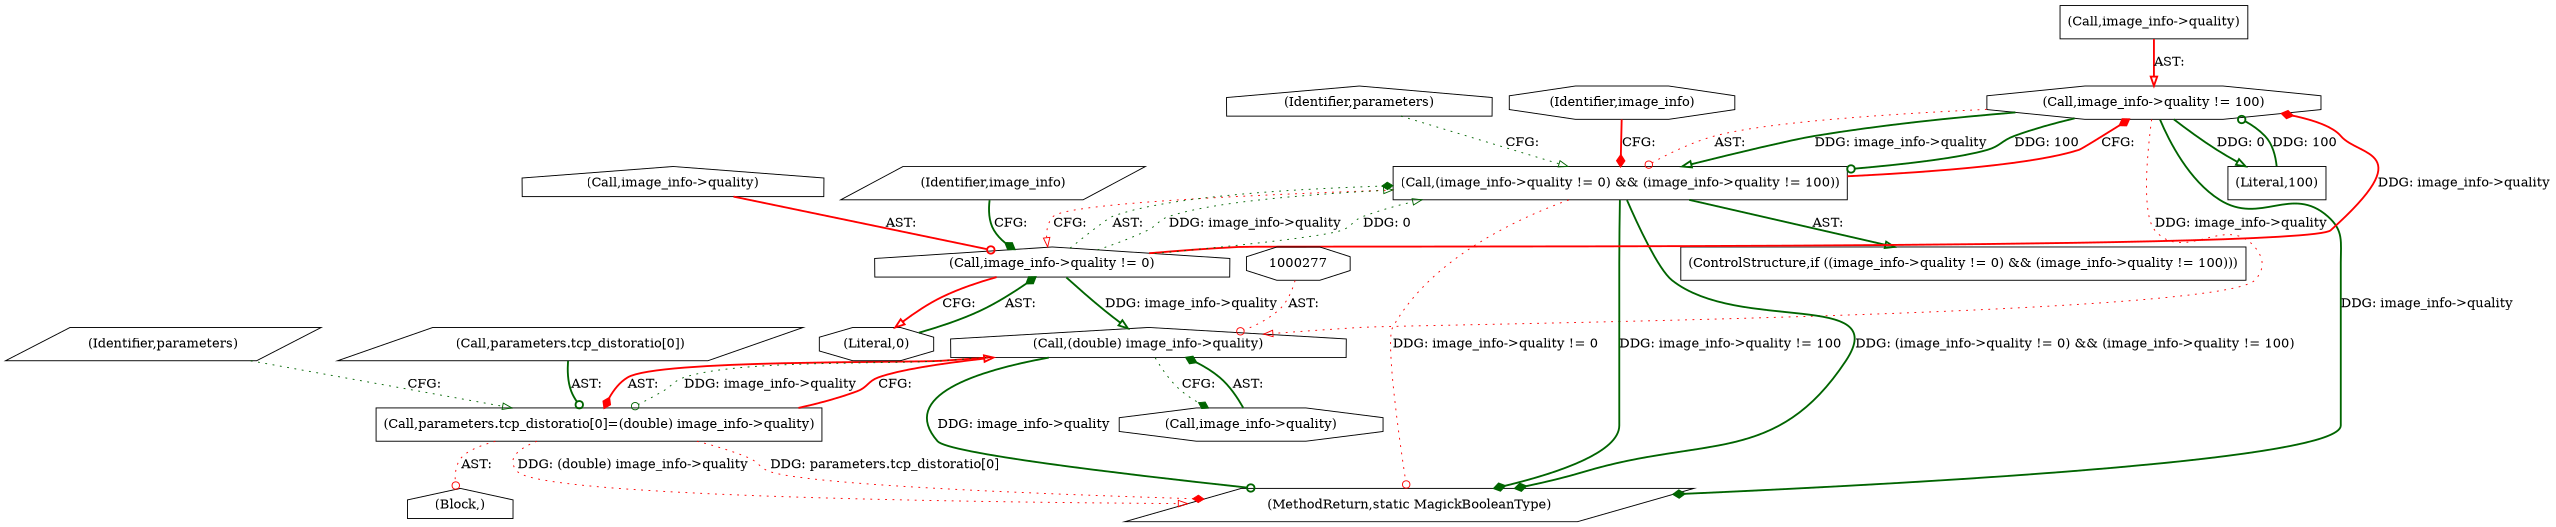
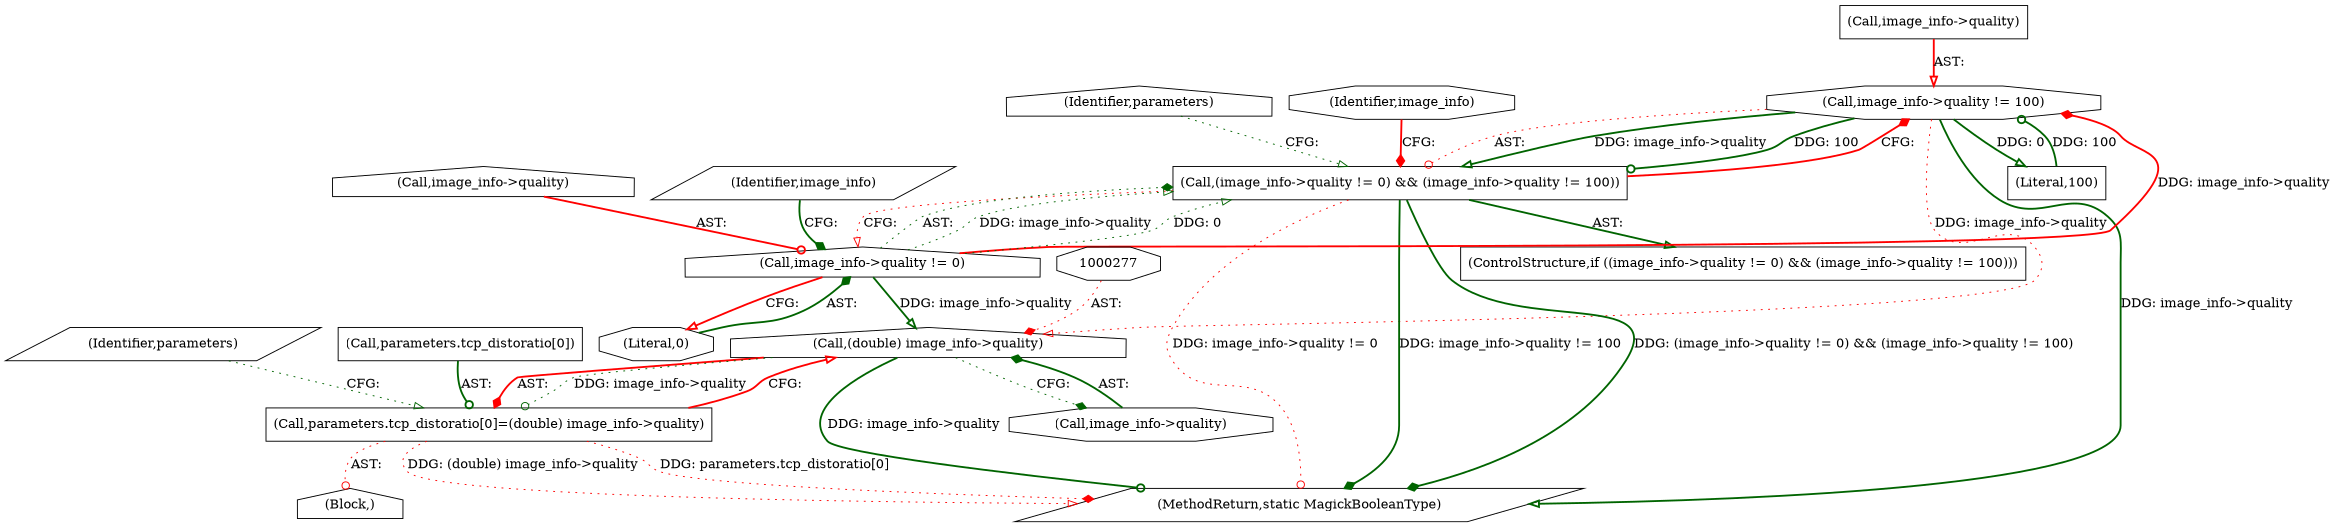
(1277, 312) -> (1074, 312)
(570, 344) -> (460, 344)
(2229, 455) -> (2049, 465)
